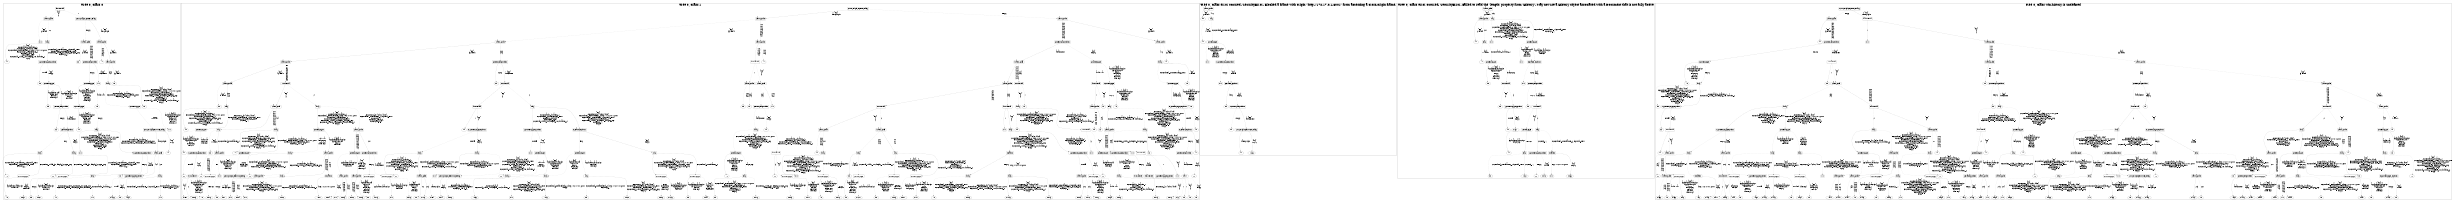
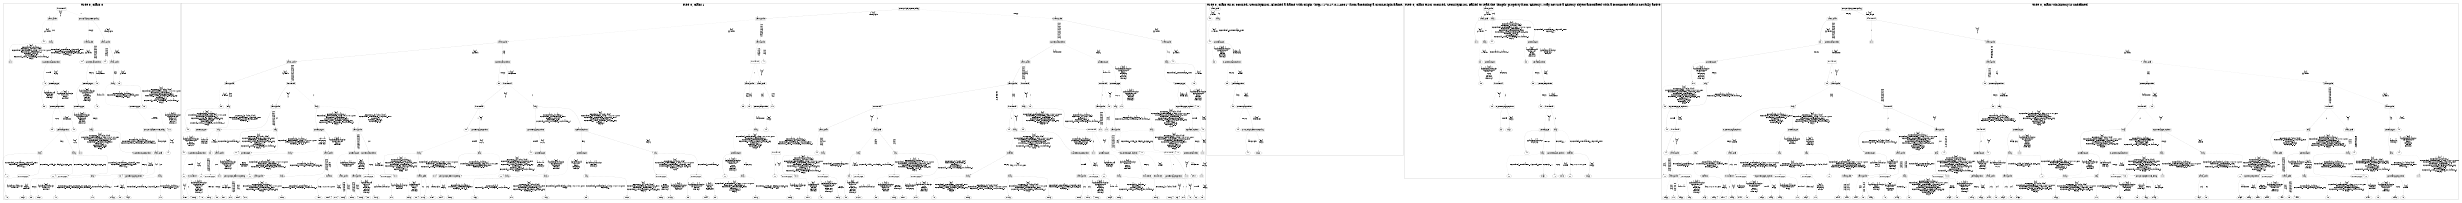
none -> (1196, 198)
